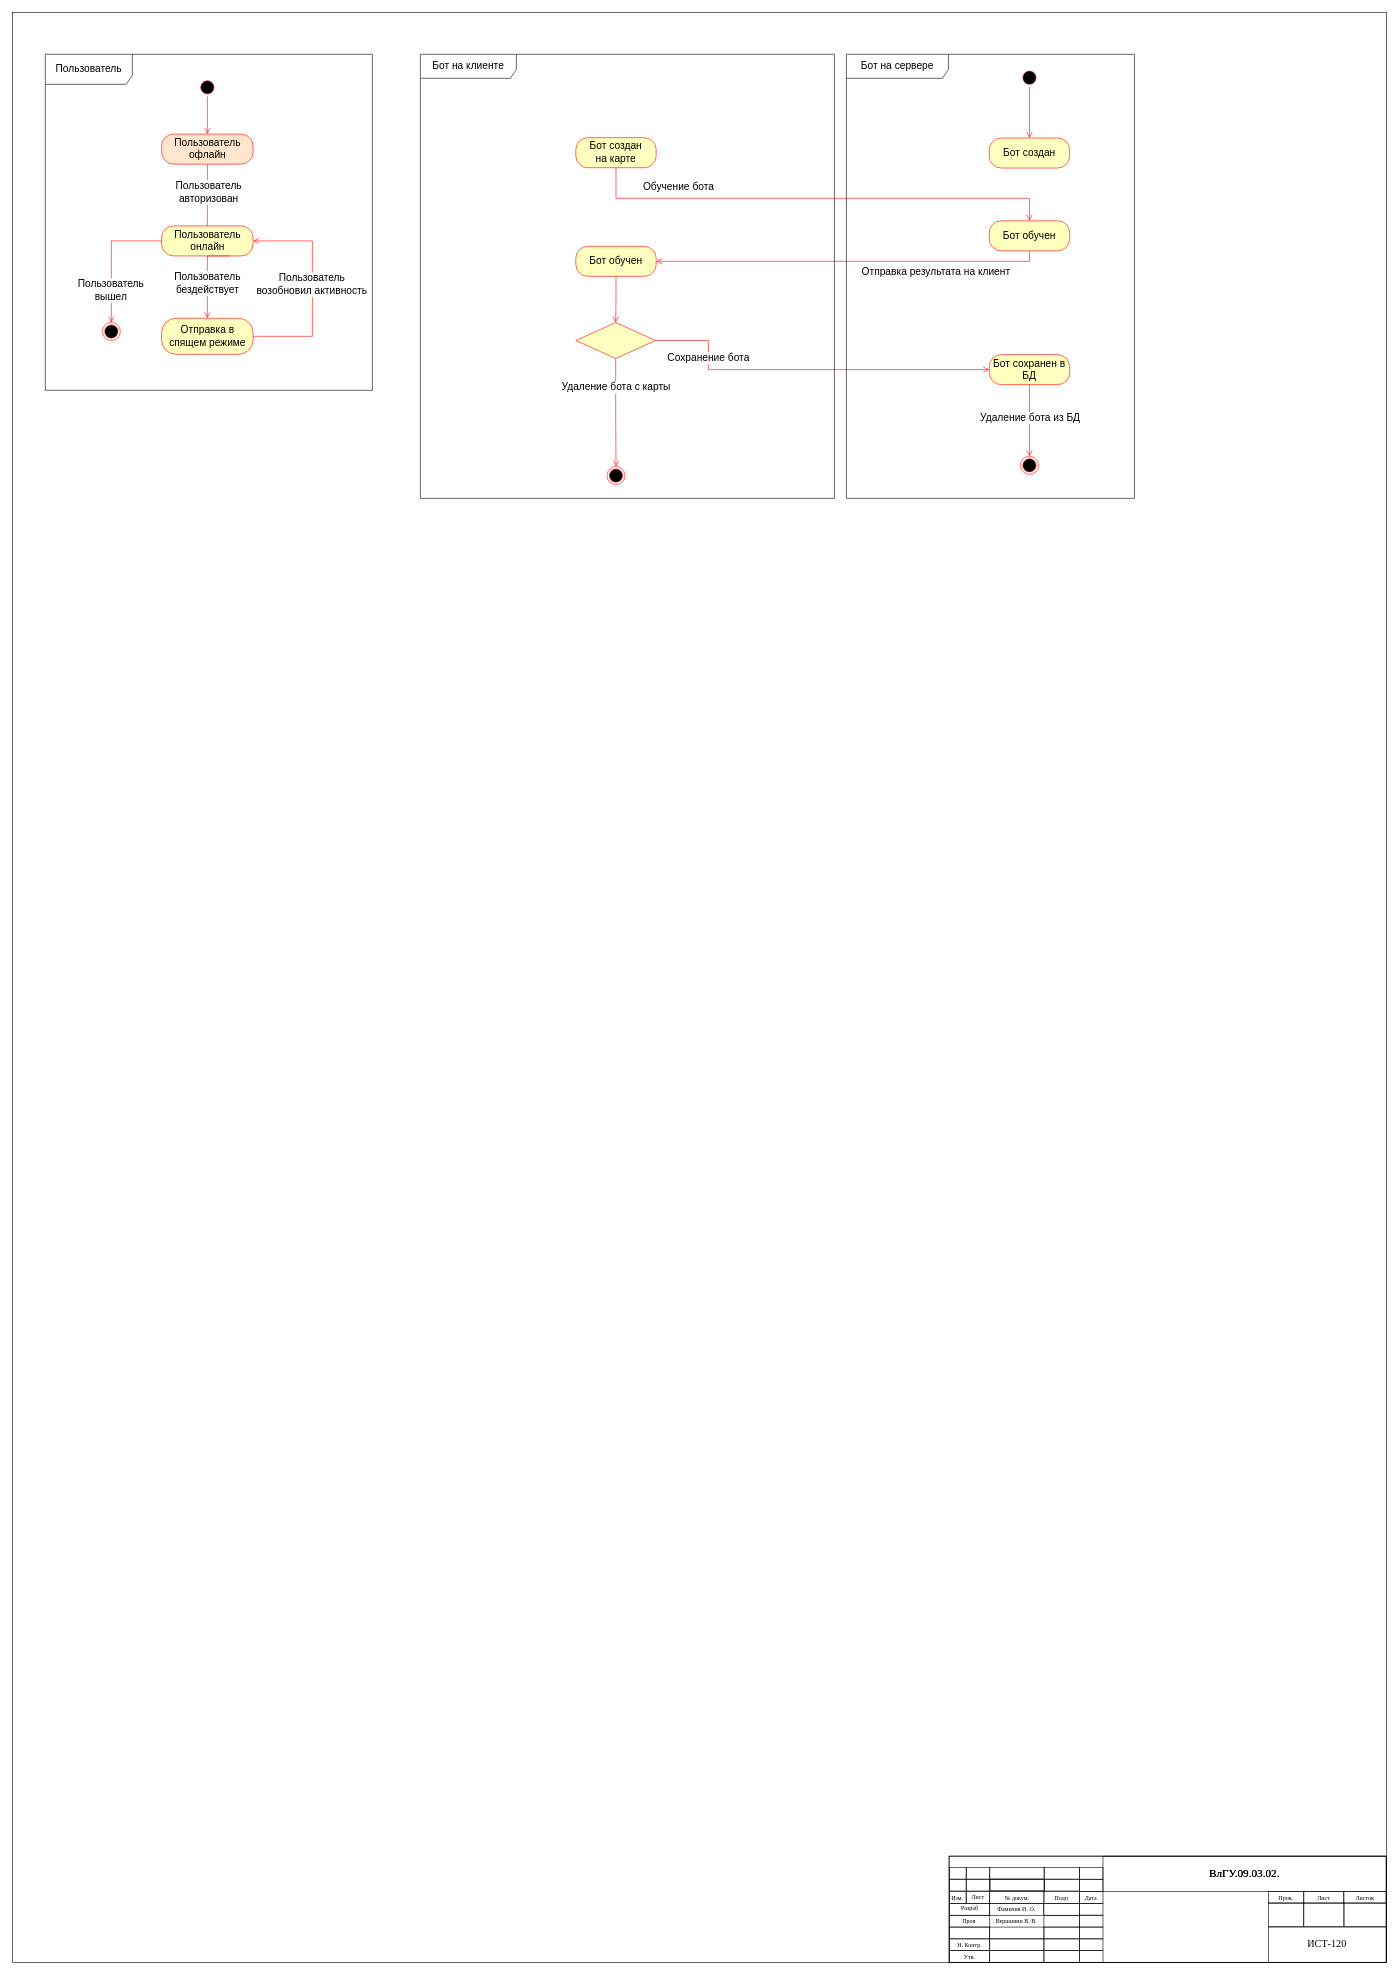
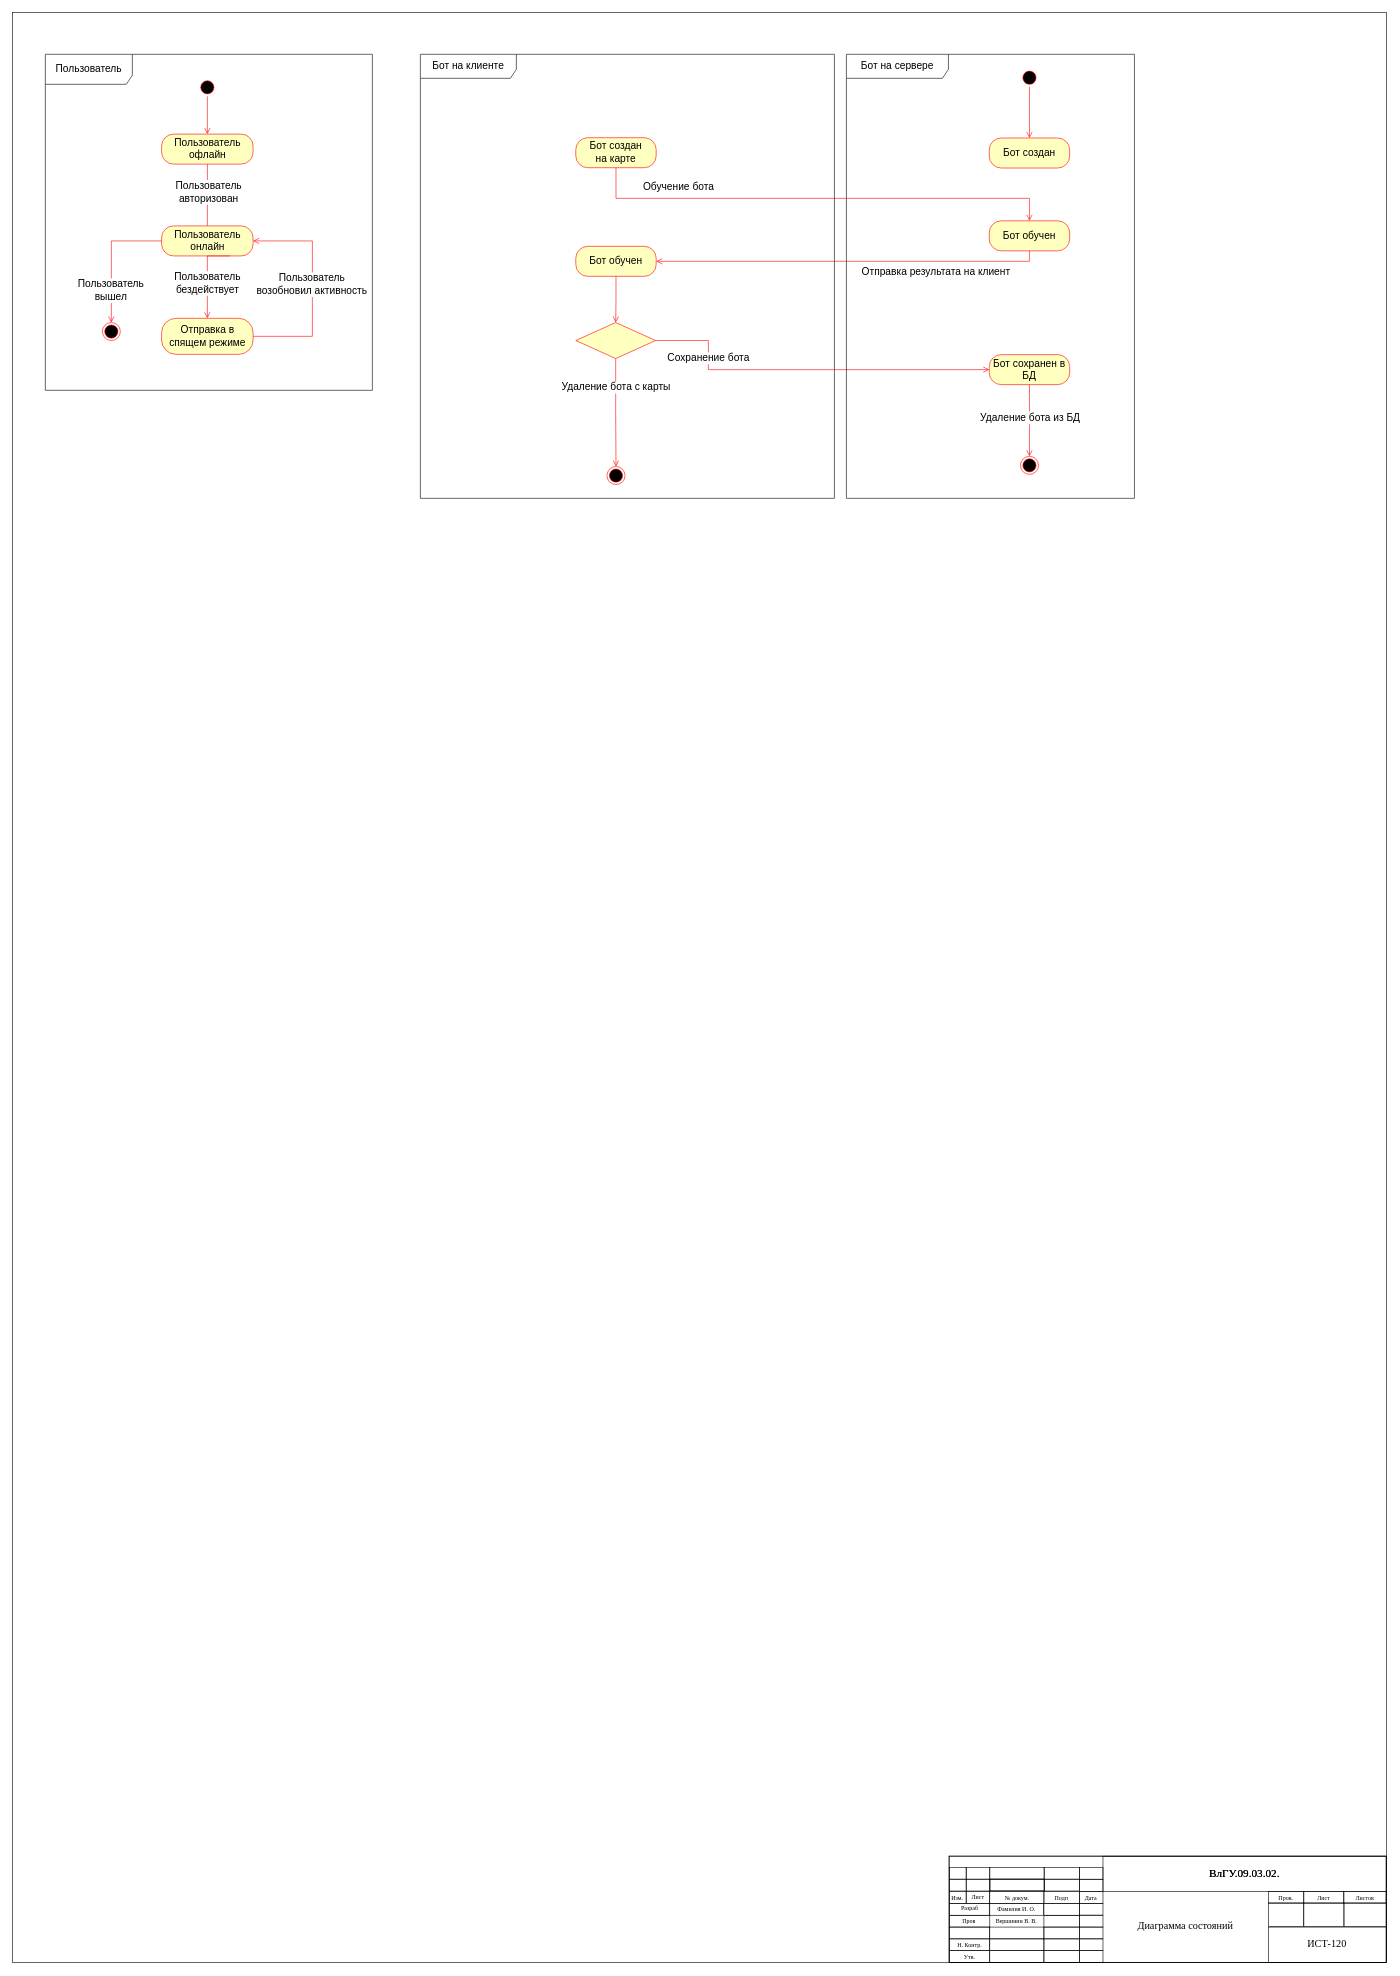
(207, 149) -> (207, 149)
none -> (1185, 1926)
